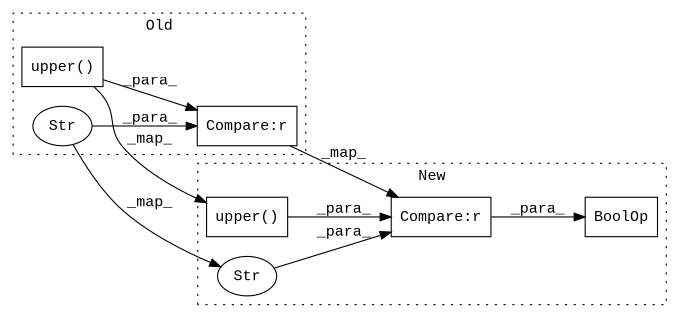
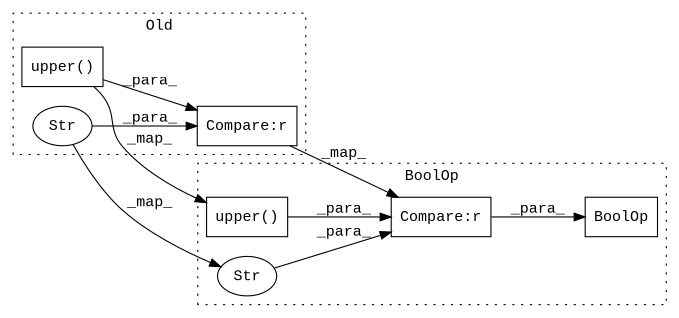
(432, 176) -> (432, 176)
